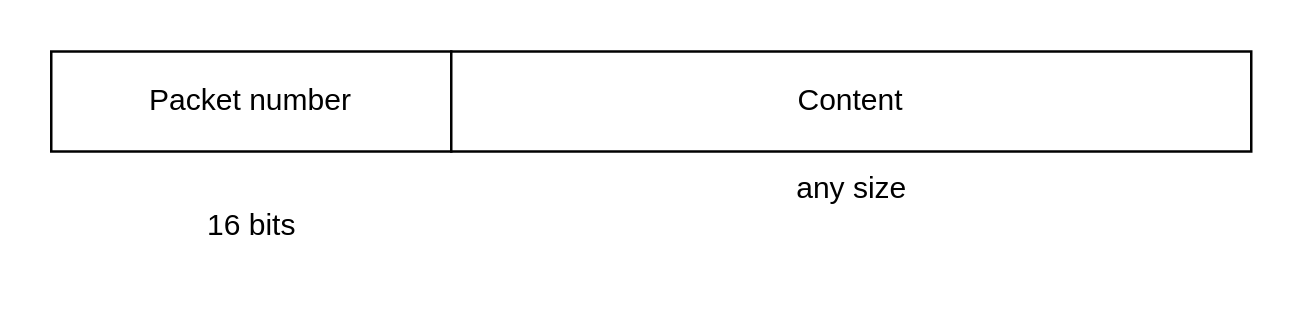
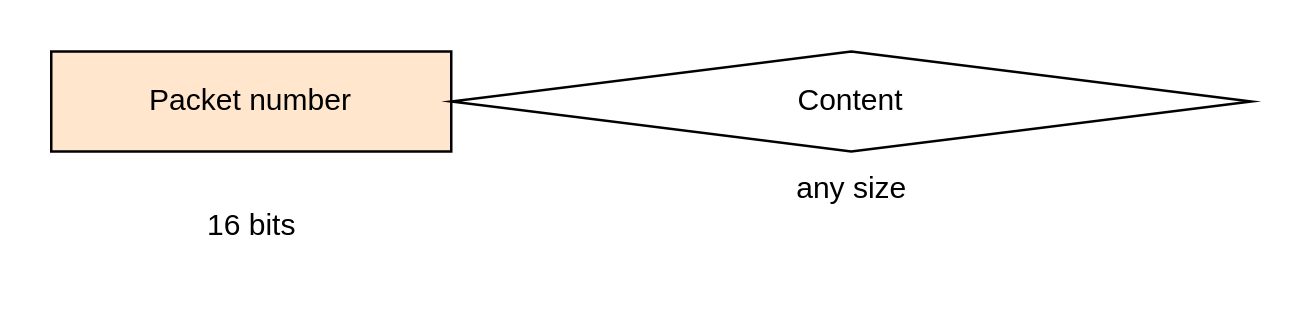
(251, 101) -> (251, 101)
(851, 101) -> (851, 101)
